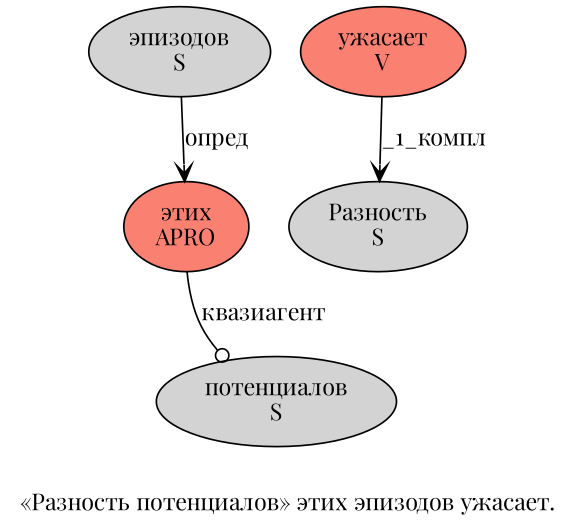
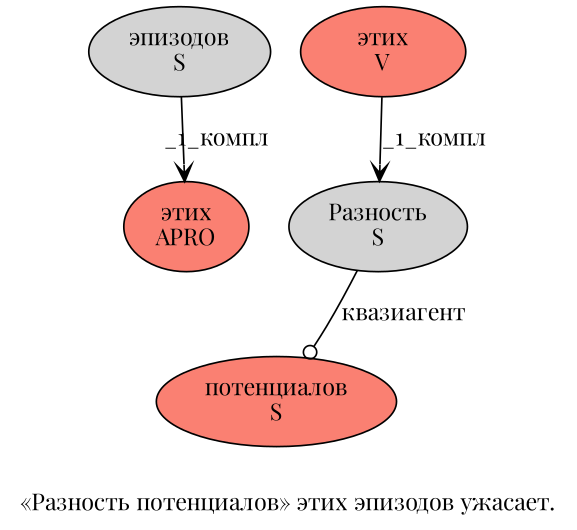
(383, 52) -> (383, 52)
(217, 139) -> (217, 139)
(196, 313) -> (337, 309)
(276, 402) -> (276, 402)
